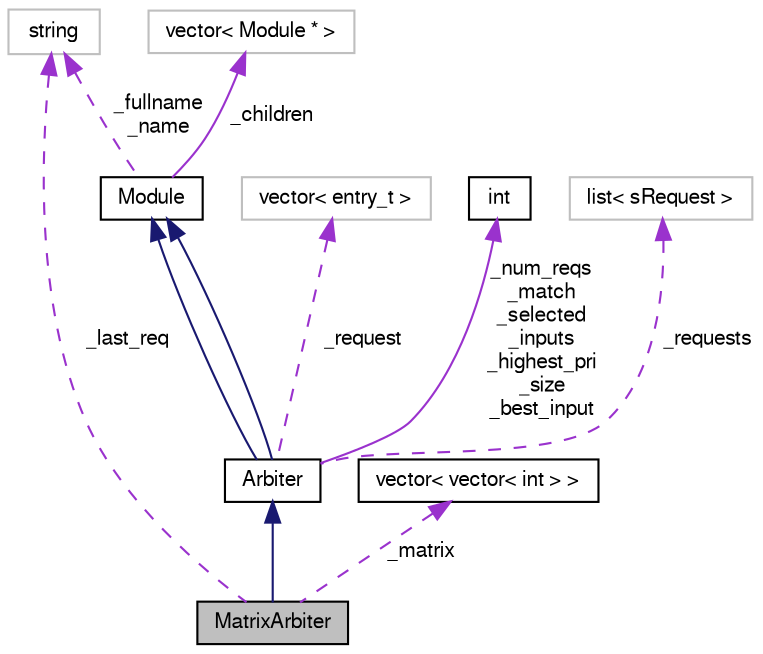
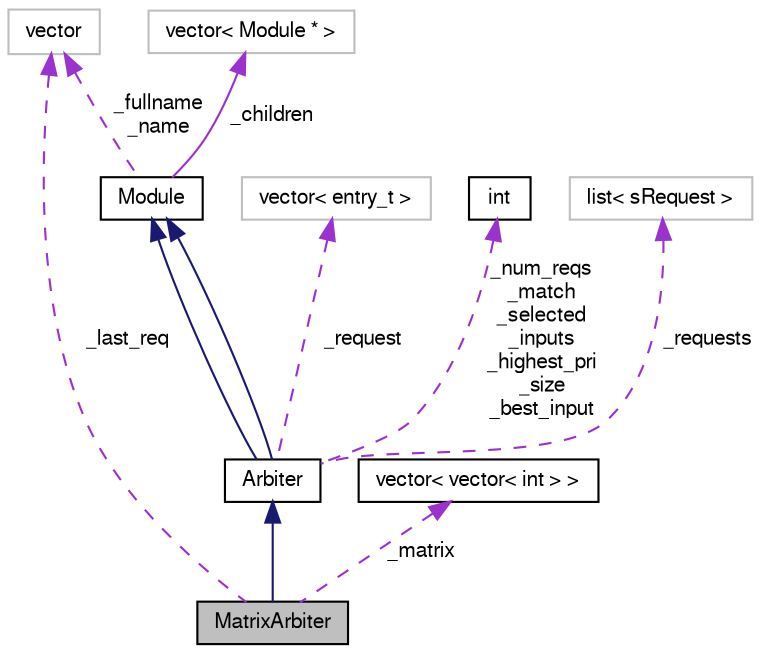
(54, 32) -> (54, 32)
(441, 381) -> (441, 381)
